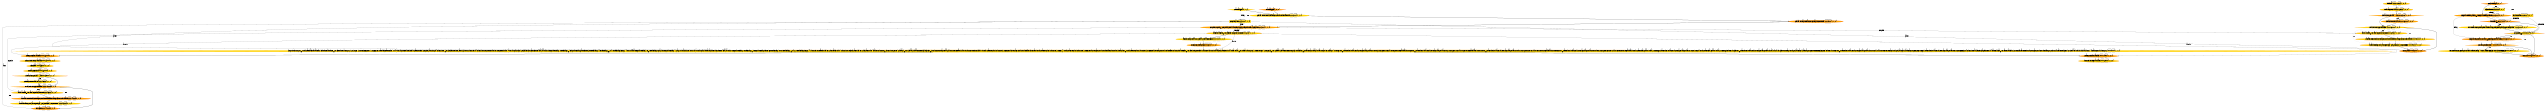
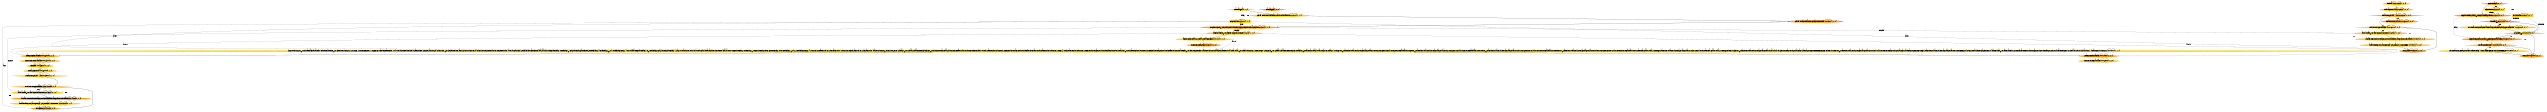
(38, 82) -> none
